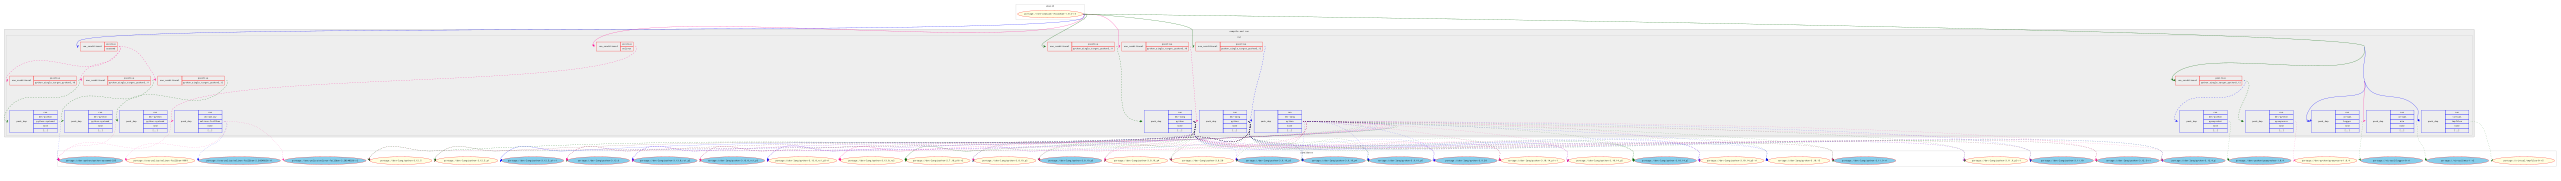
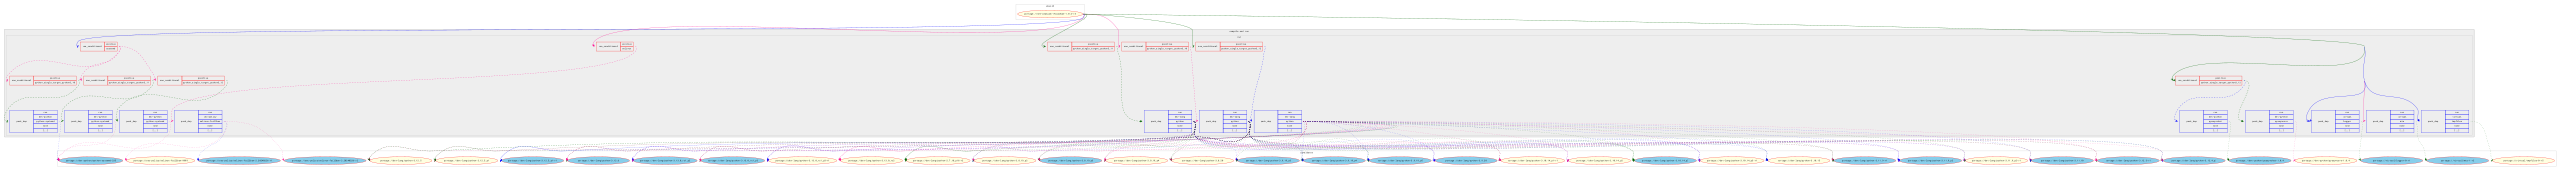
none -> (1931, 161)
